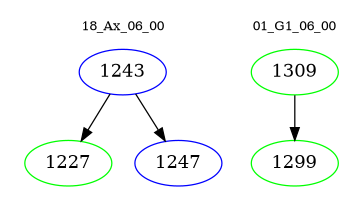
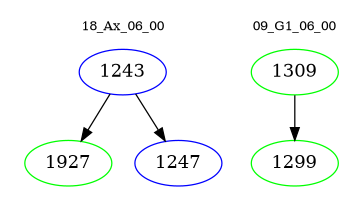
(295, 27) -> (295, 27)
(68, 163) -> (68, 163)
